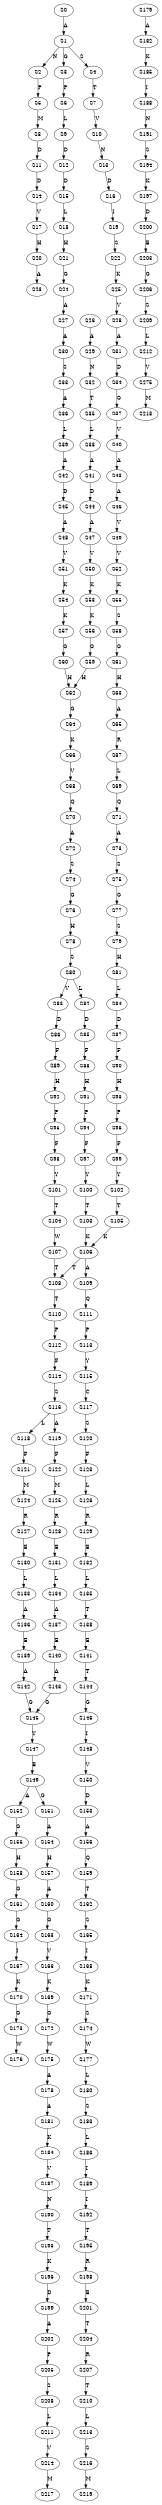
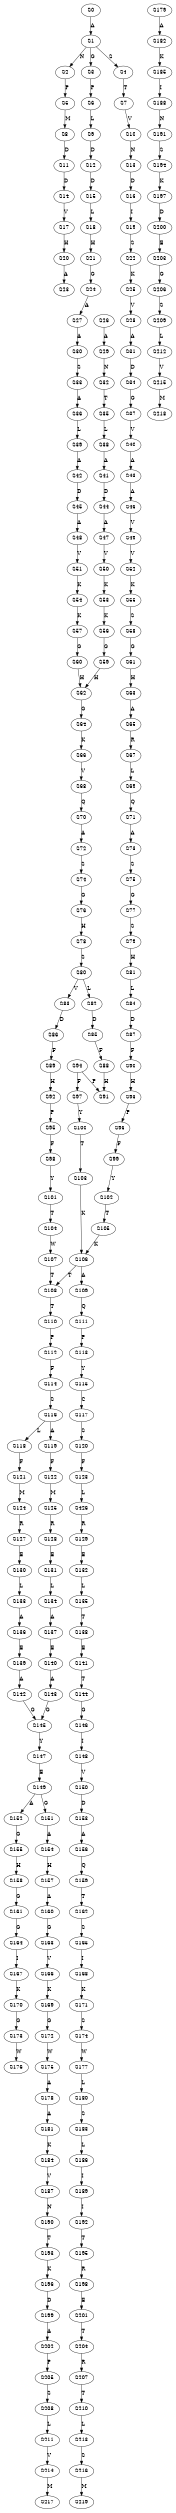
(146, 383) -> (160, 383)
(85, 1111) -> (89, 1080)
(86, 1501) -> (82, 1508)
